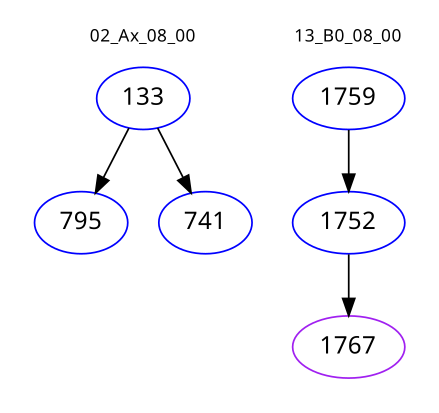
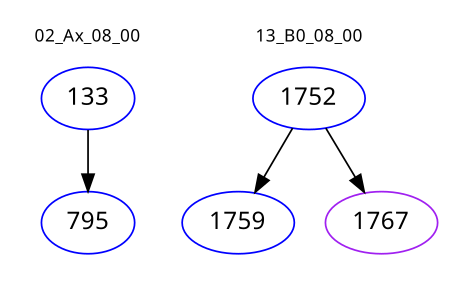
(349, 152) -> (278, 153)
(205, 223) -> none
